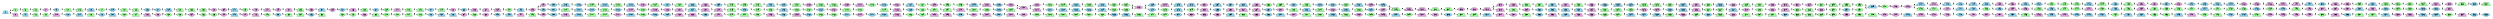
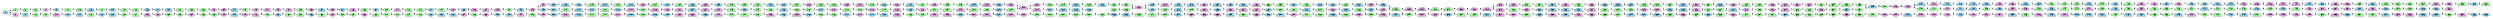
none -> (872, 10)
(922, 10) -> (922, 10)
(1102, 10) -> none
(1281, 10) -> (1281, 10)
none -> (333, 15)
